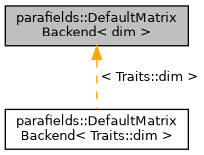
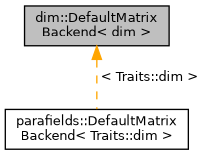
(97, 26) -> (97, 26)
